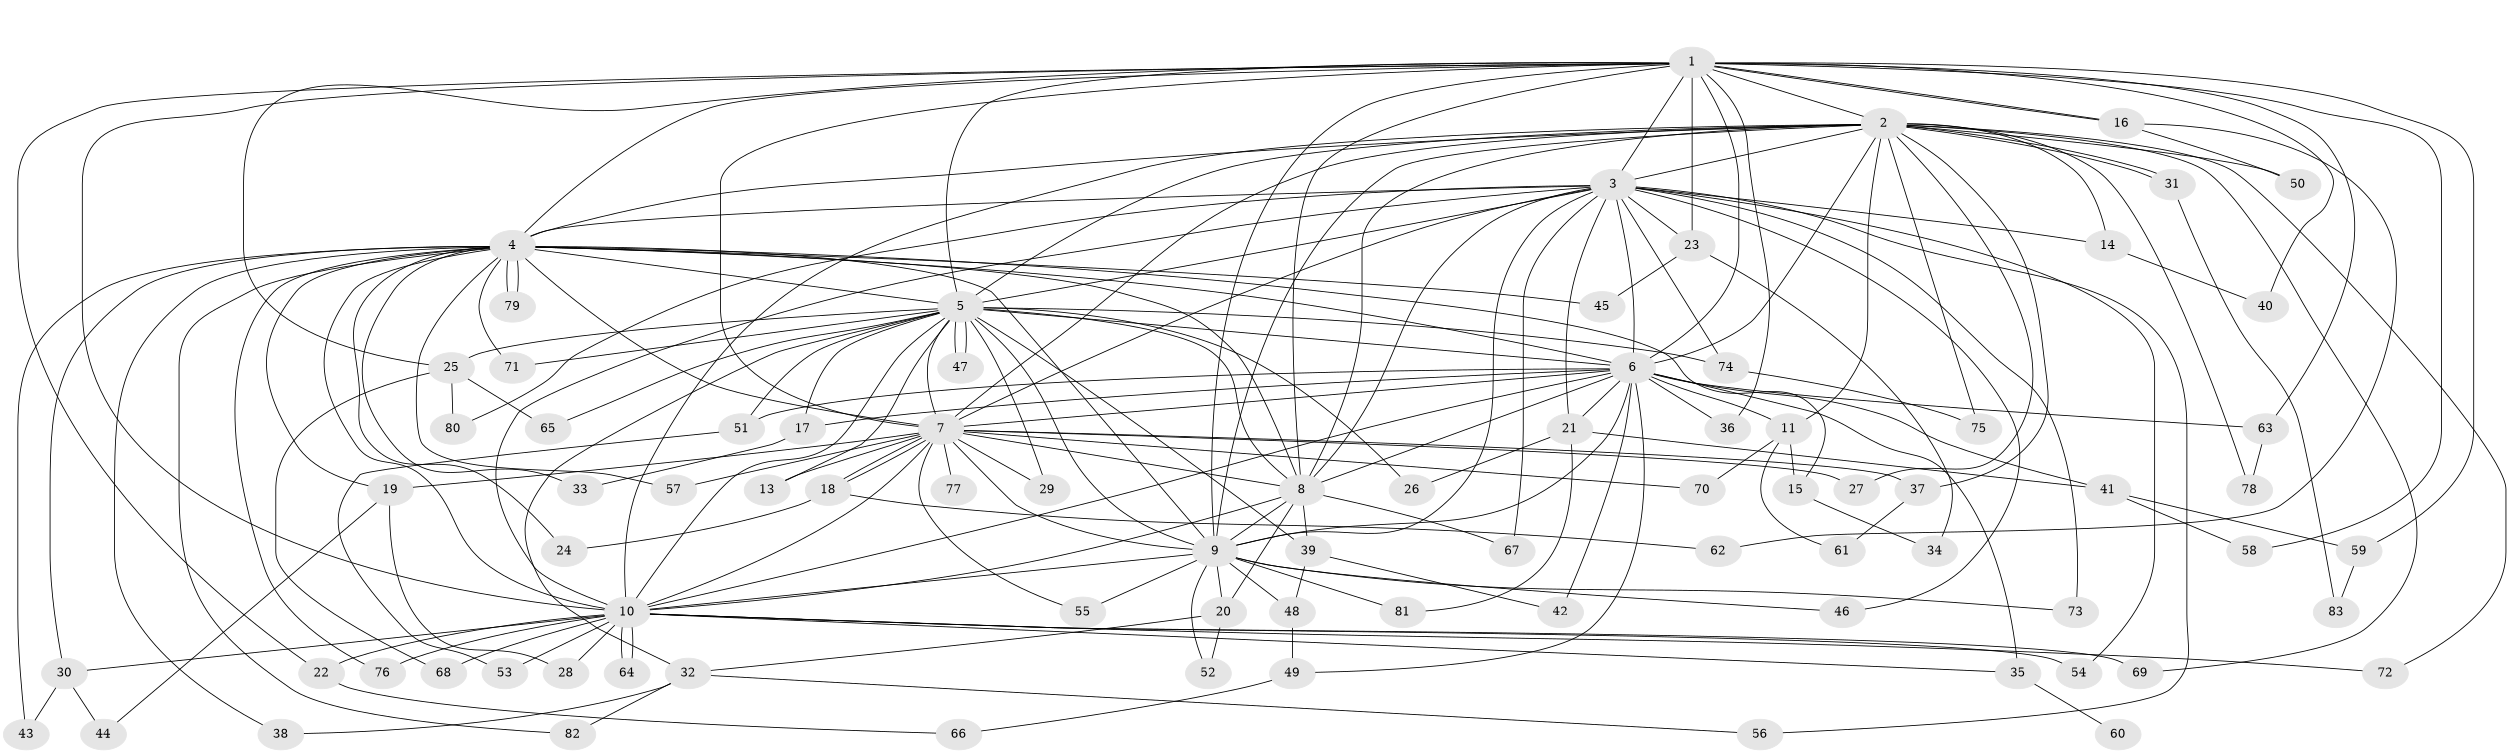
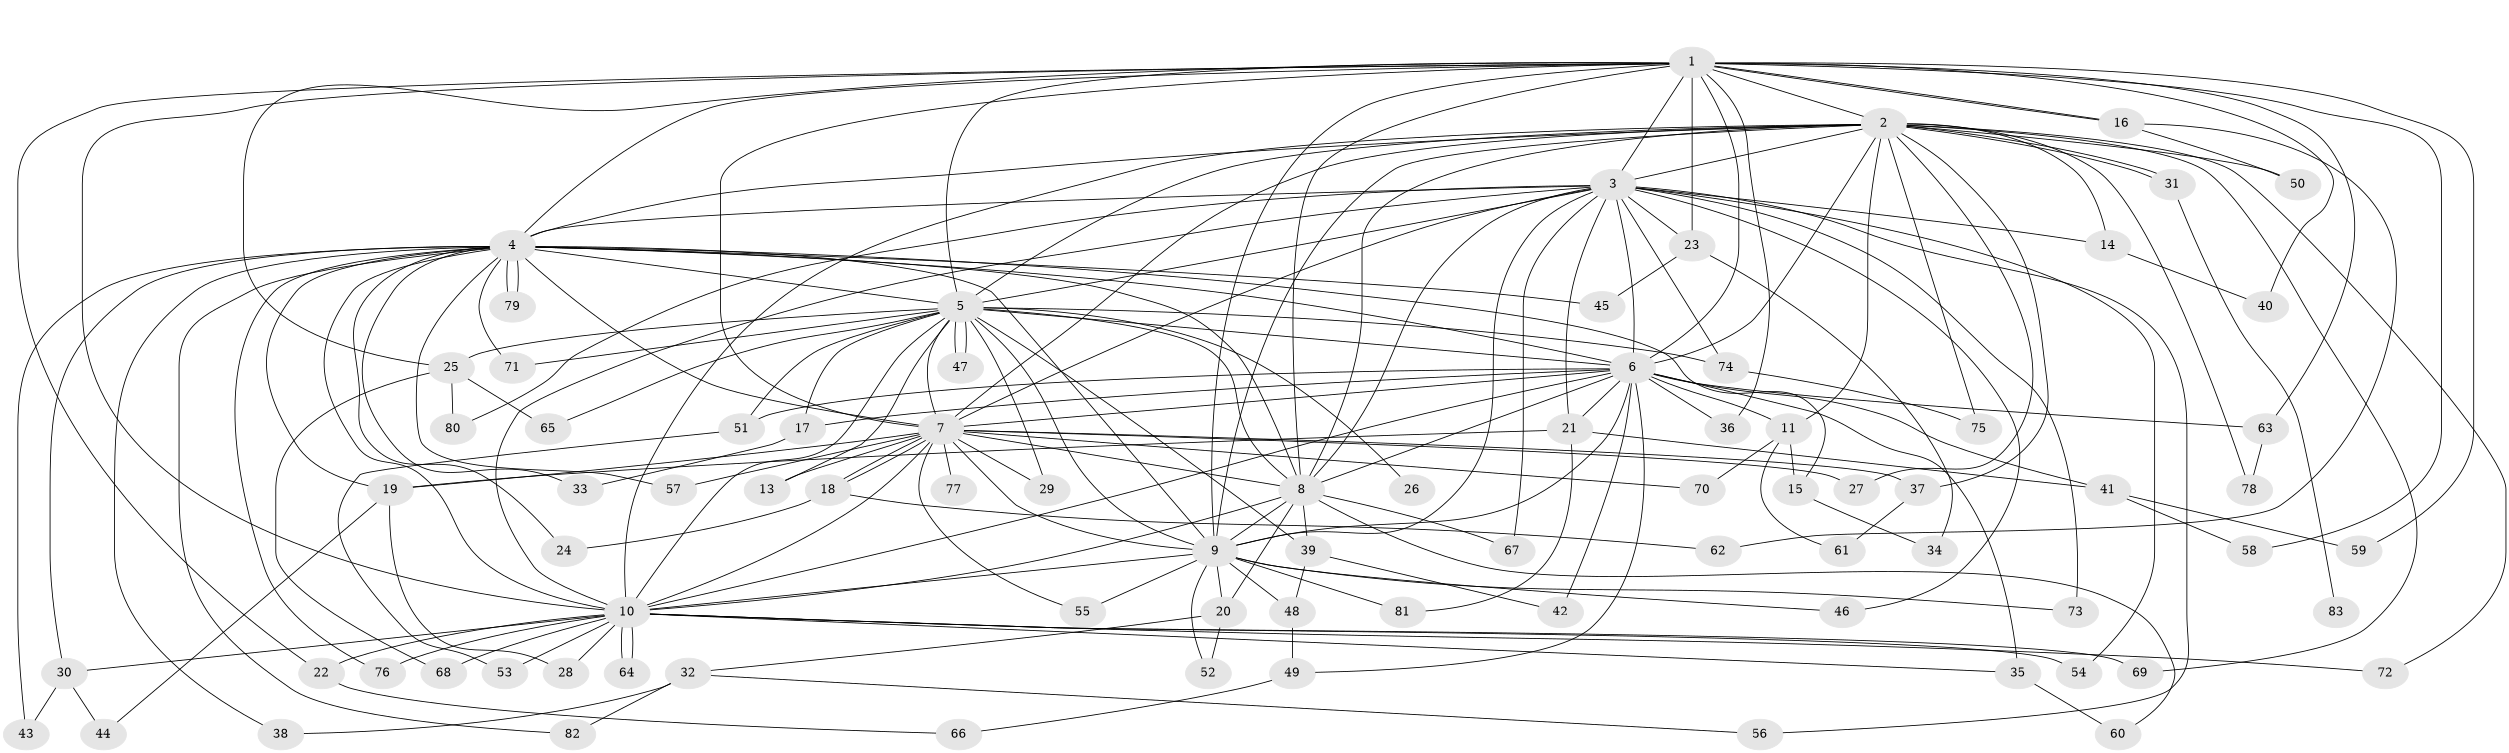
(615, 433) -> none
(1491, 460) -> (1008, 450)
none -> (1794, 573)
(2348, 582) -> none
